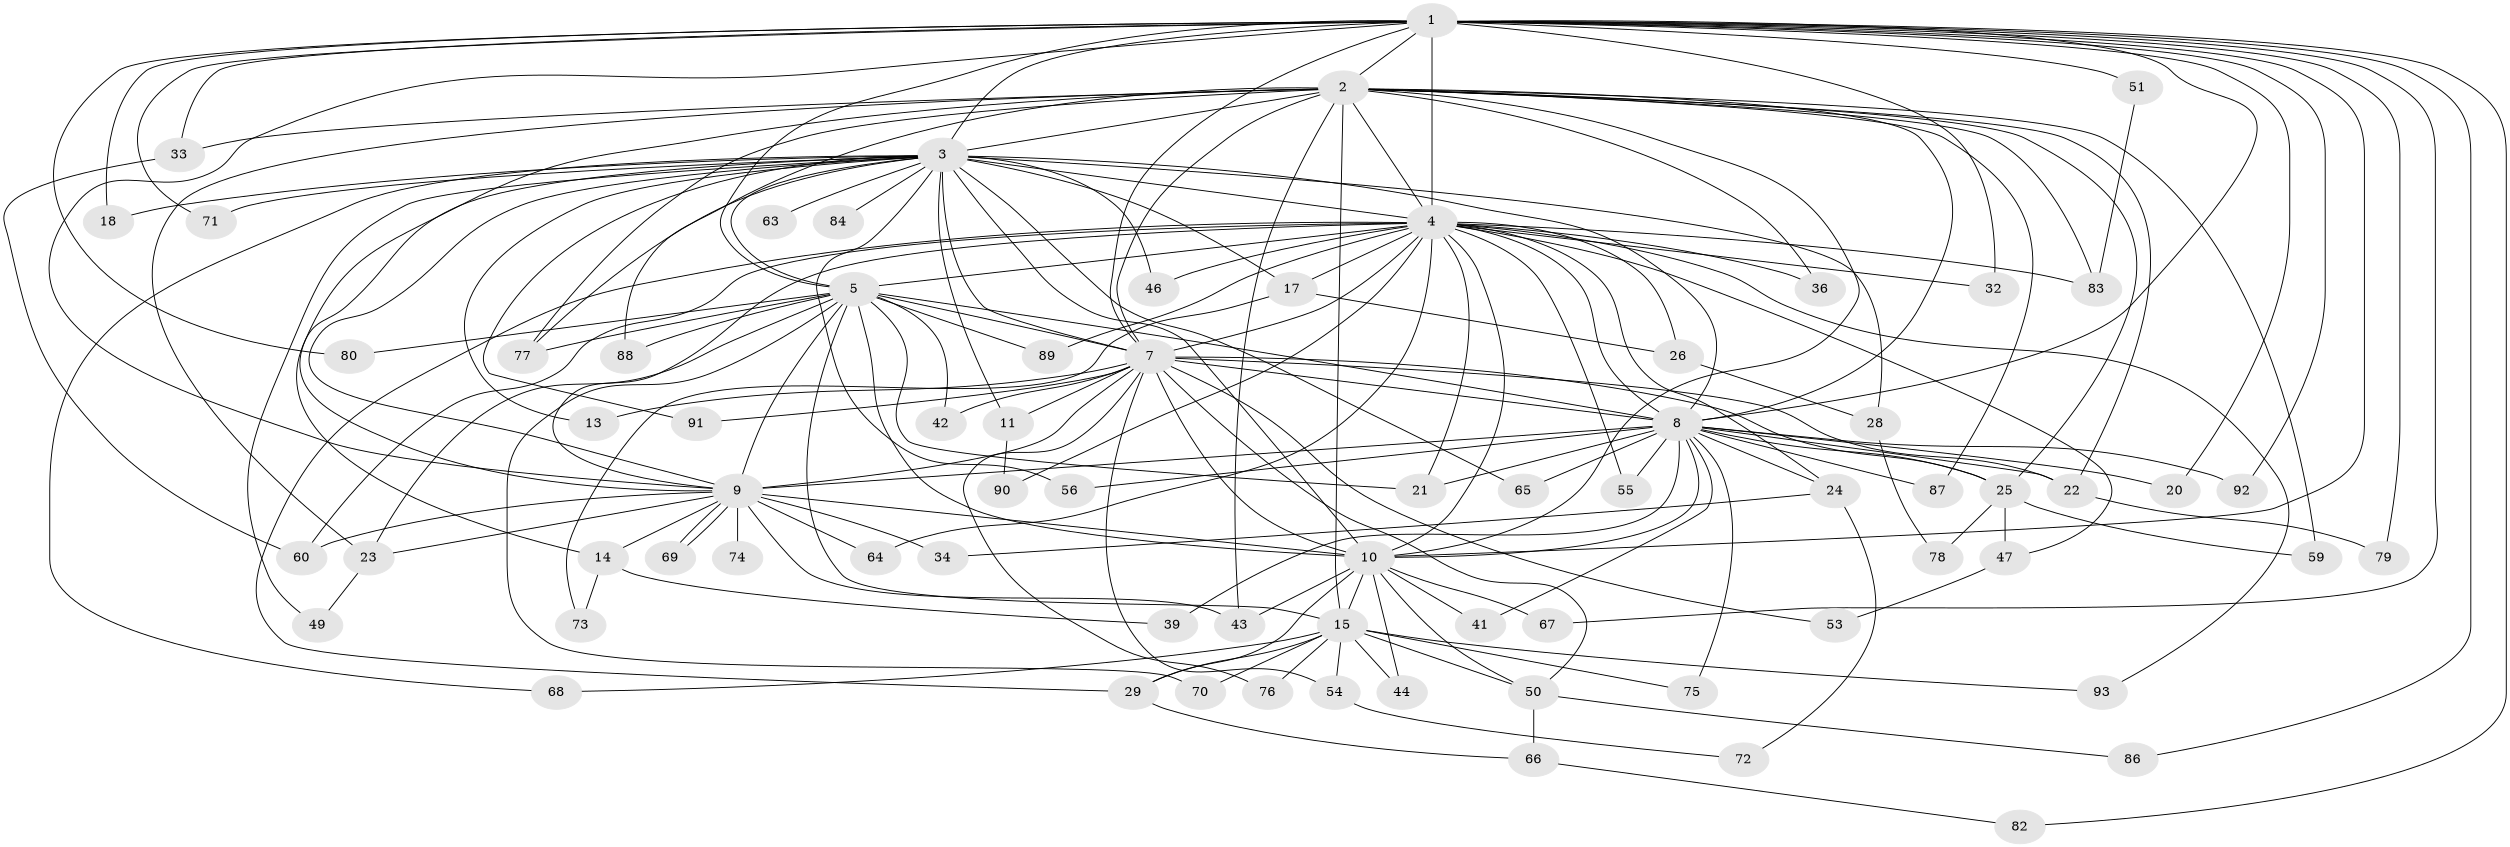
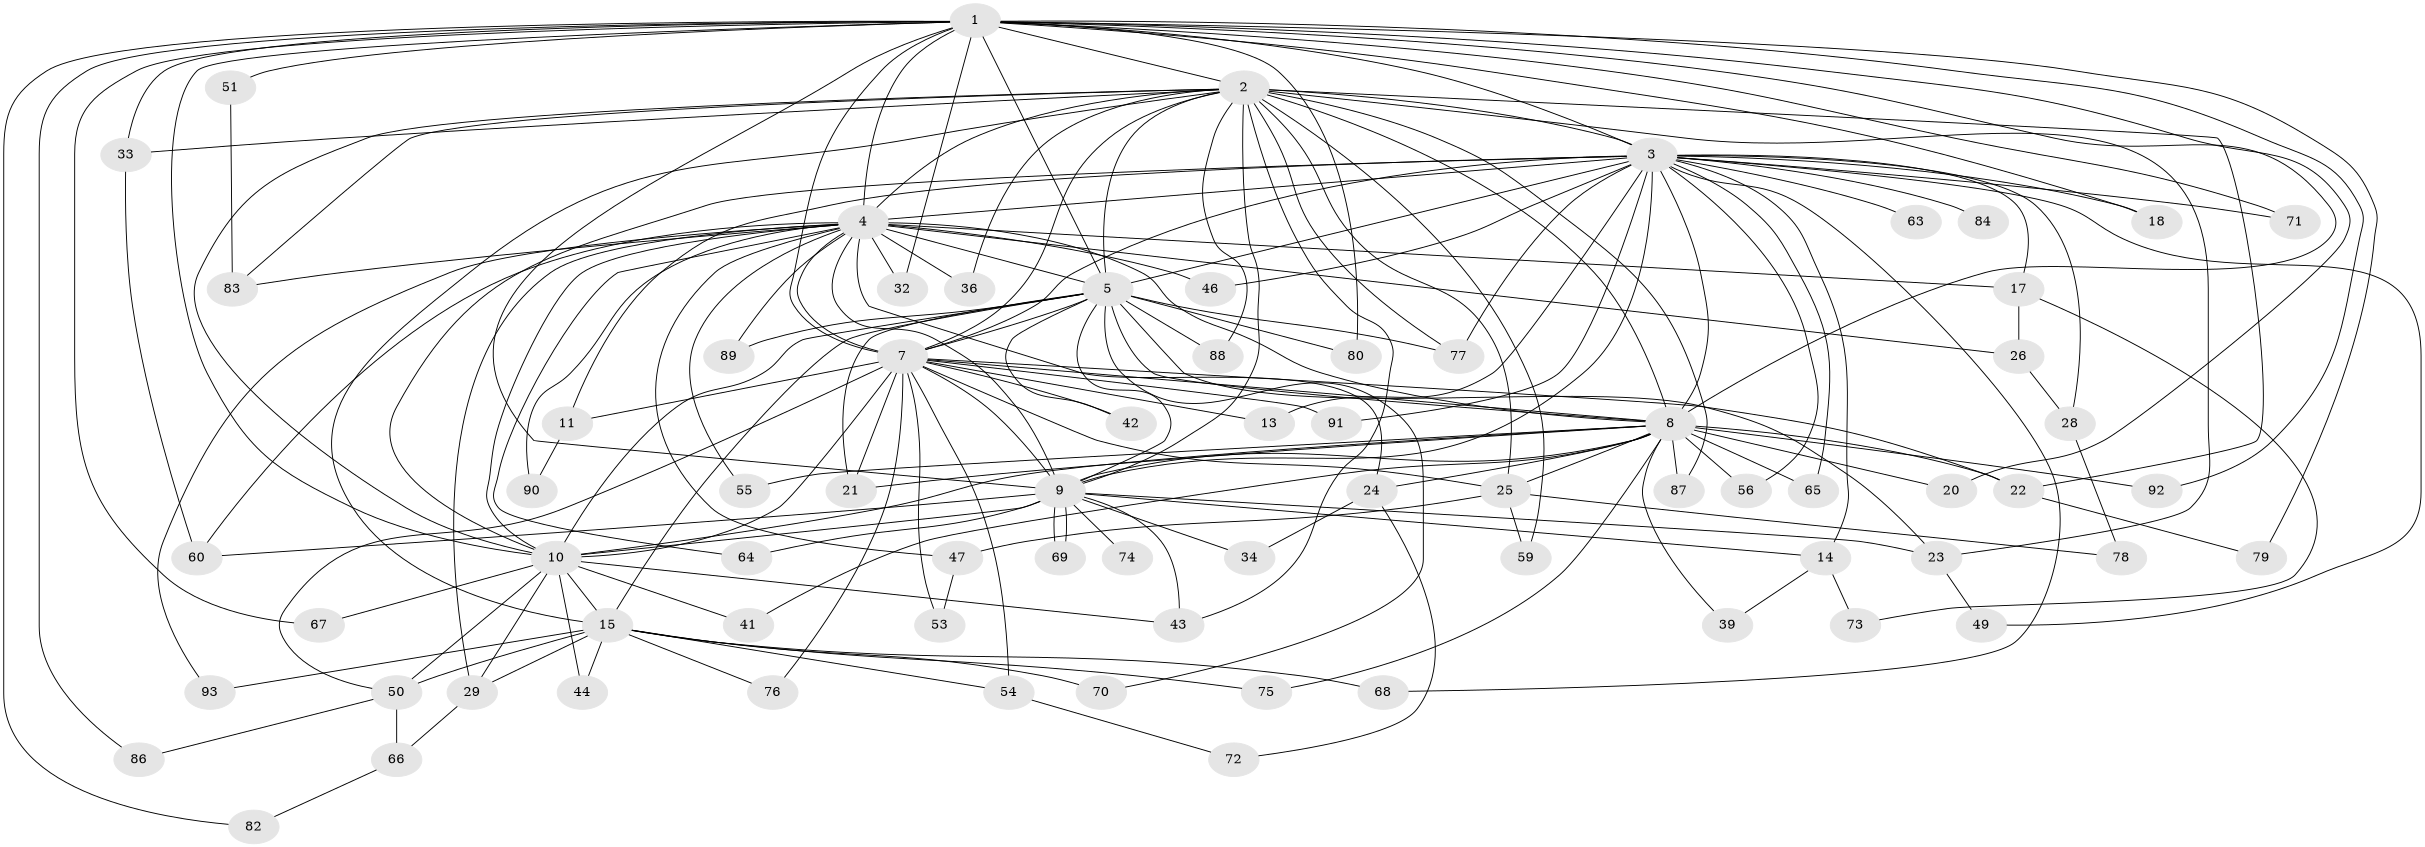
none -> (1120, 154)
(1466, 356) -> (877, 424)
